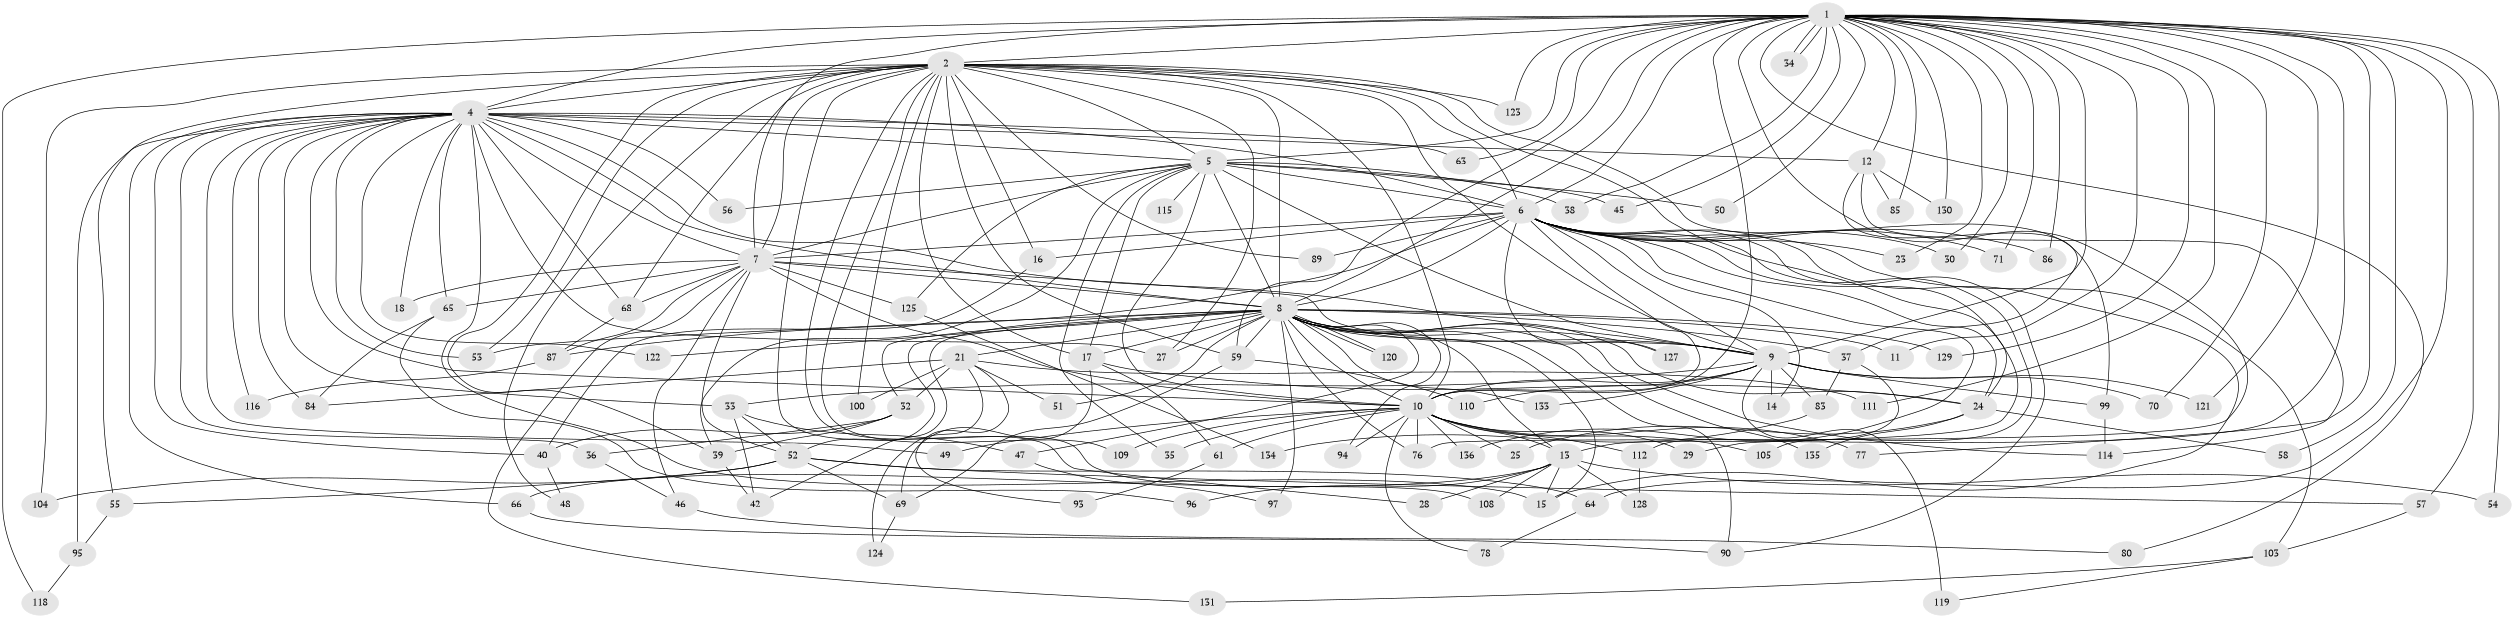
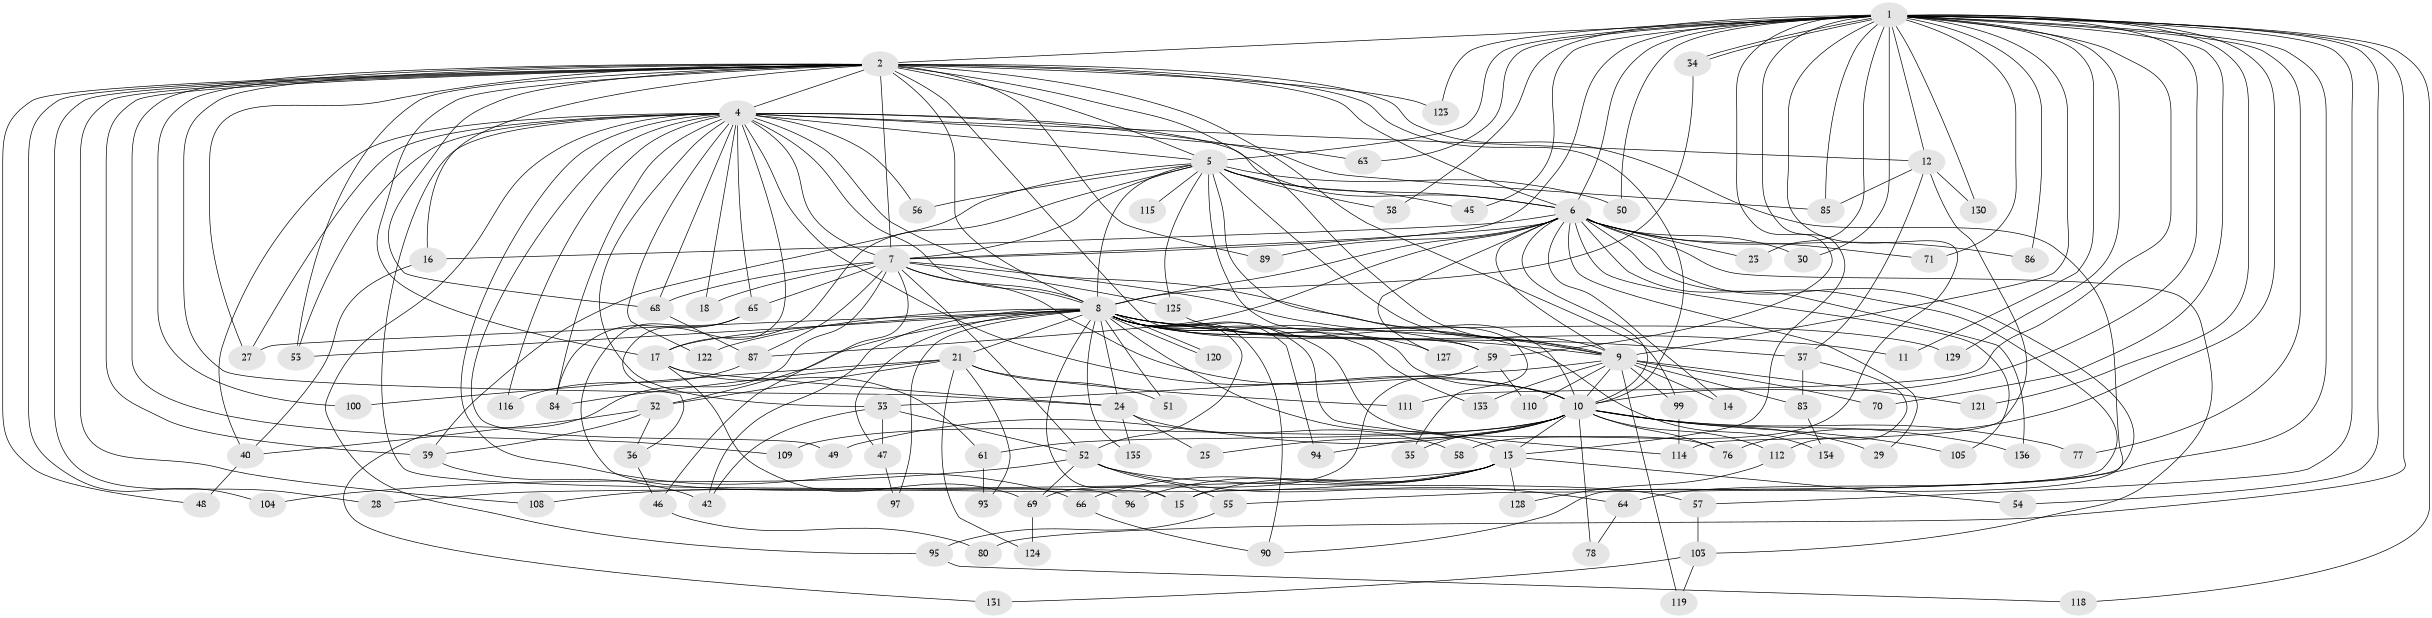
(1077, 30) -> (1307, 165)
(1550, 169) -> (1464, 276)
(1778, 284) -> none
